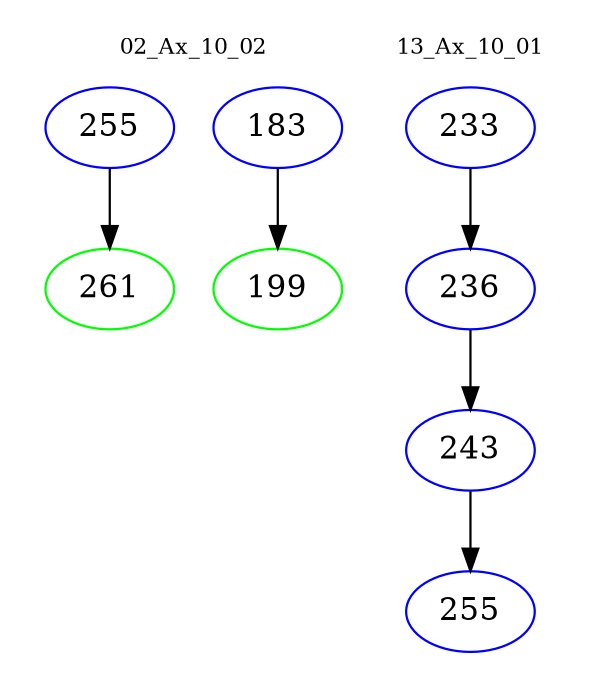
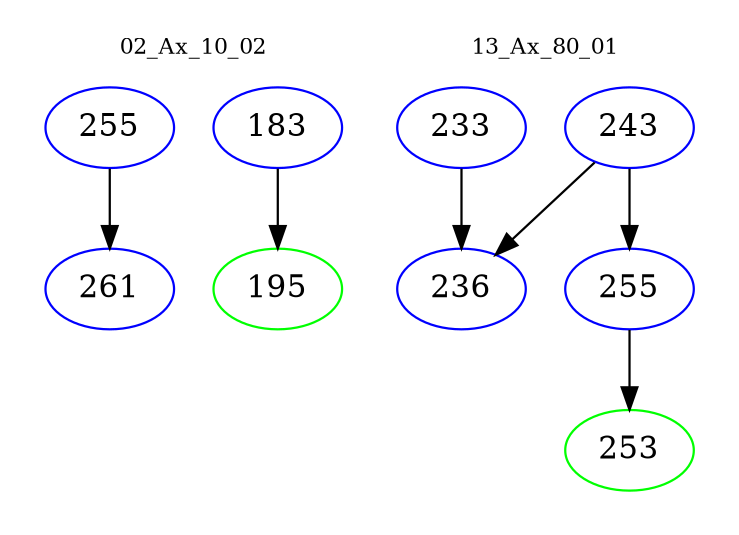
(470, 48) -> (546, 48)
(110, 289) -> (110, 289)
(278, 289) -> (278, 289)
(470, 359) -> (553, 201)
none -> (630, 450)
